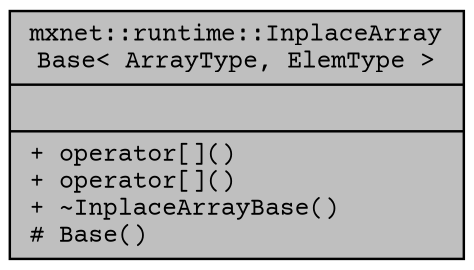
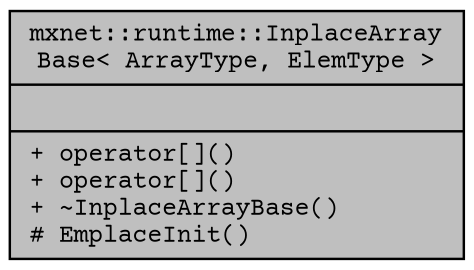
(90, 234) -> (141, 234)
